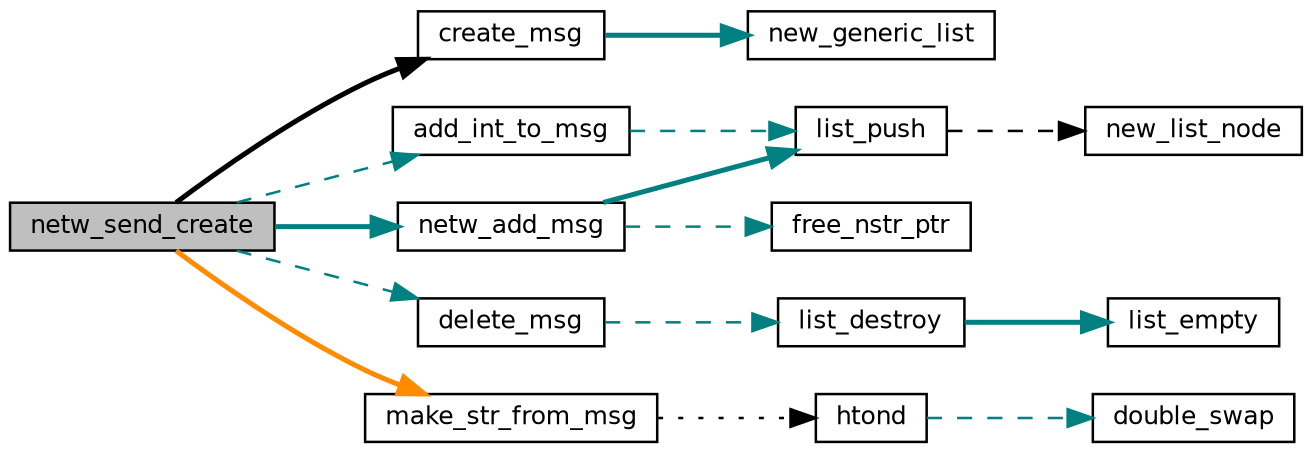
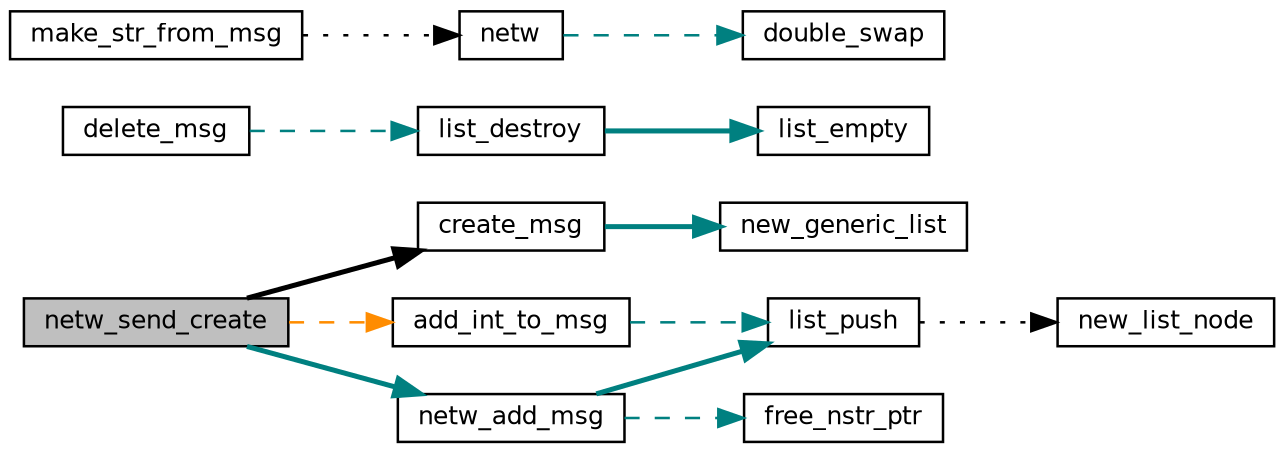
(1003, 131) -> (975, 322)
(315, 182) -> (328, 322)
(315, 271) -> none
(284, 325) -> none
(871, 418) -> (511, 35)
